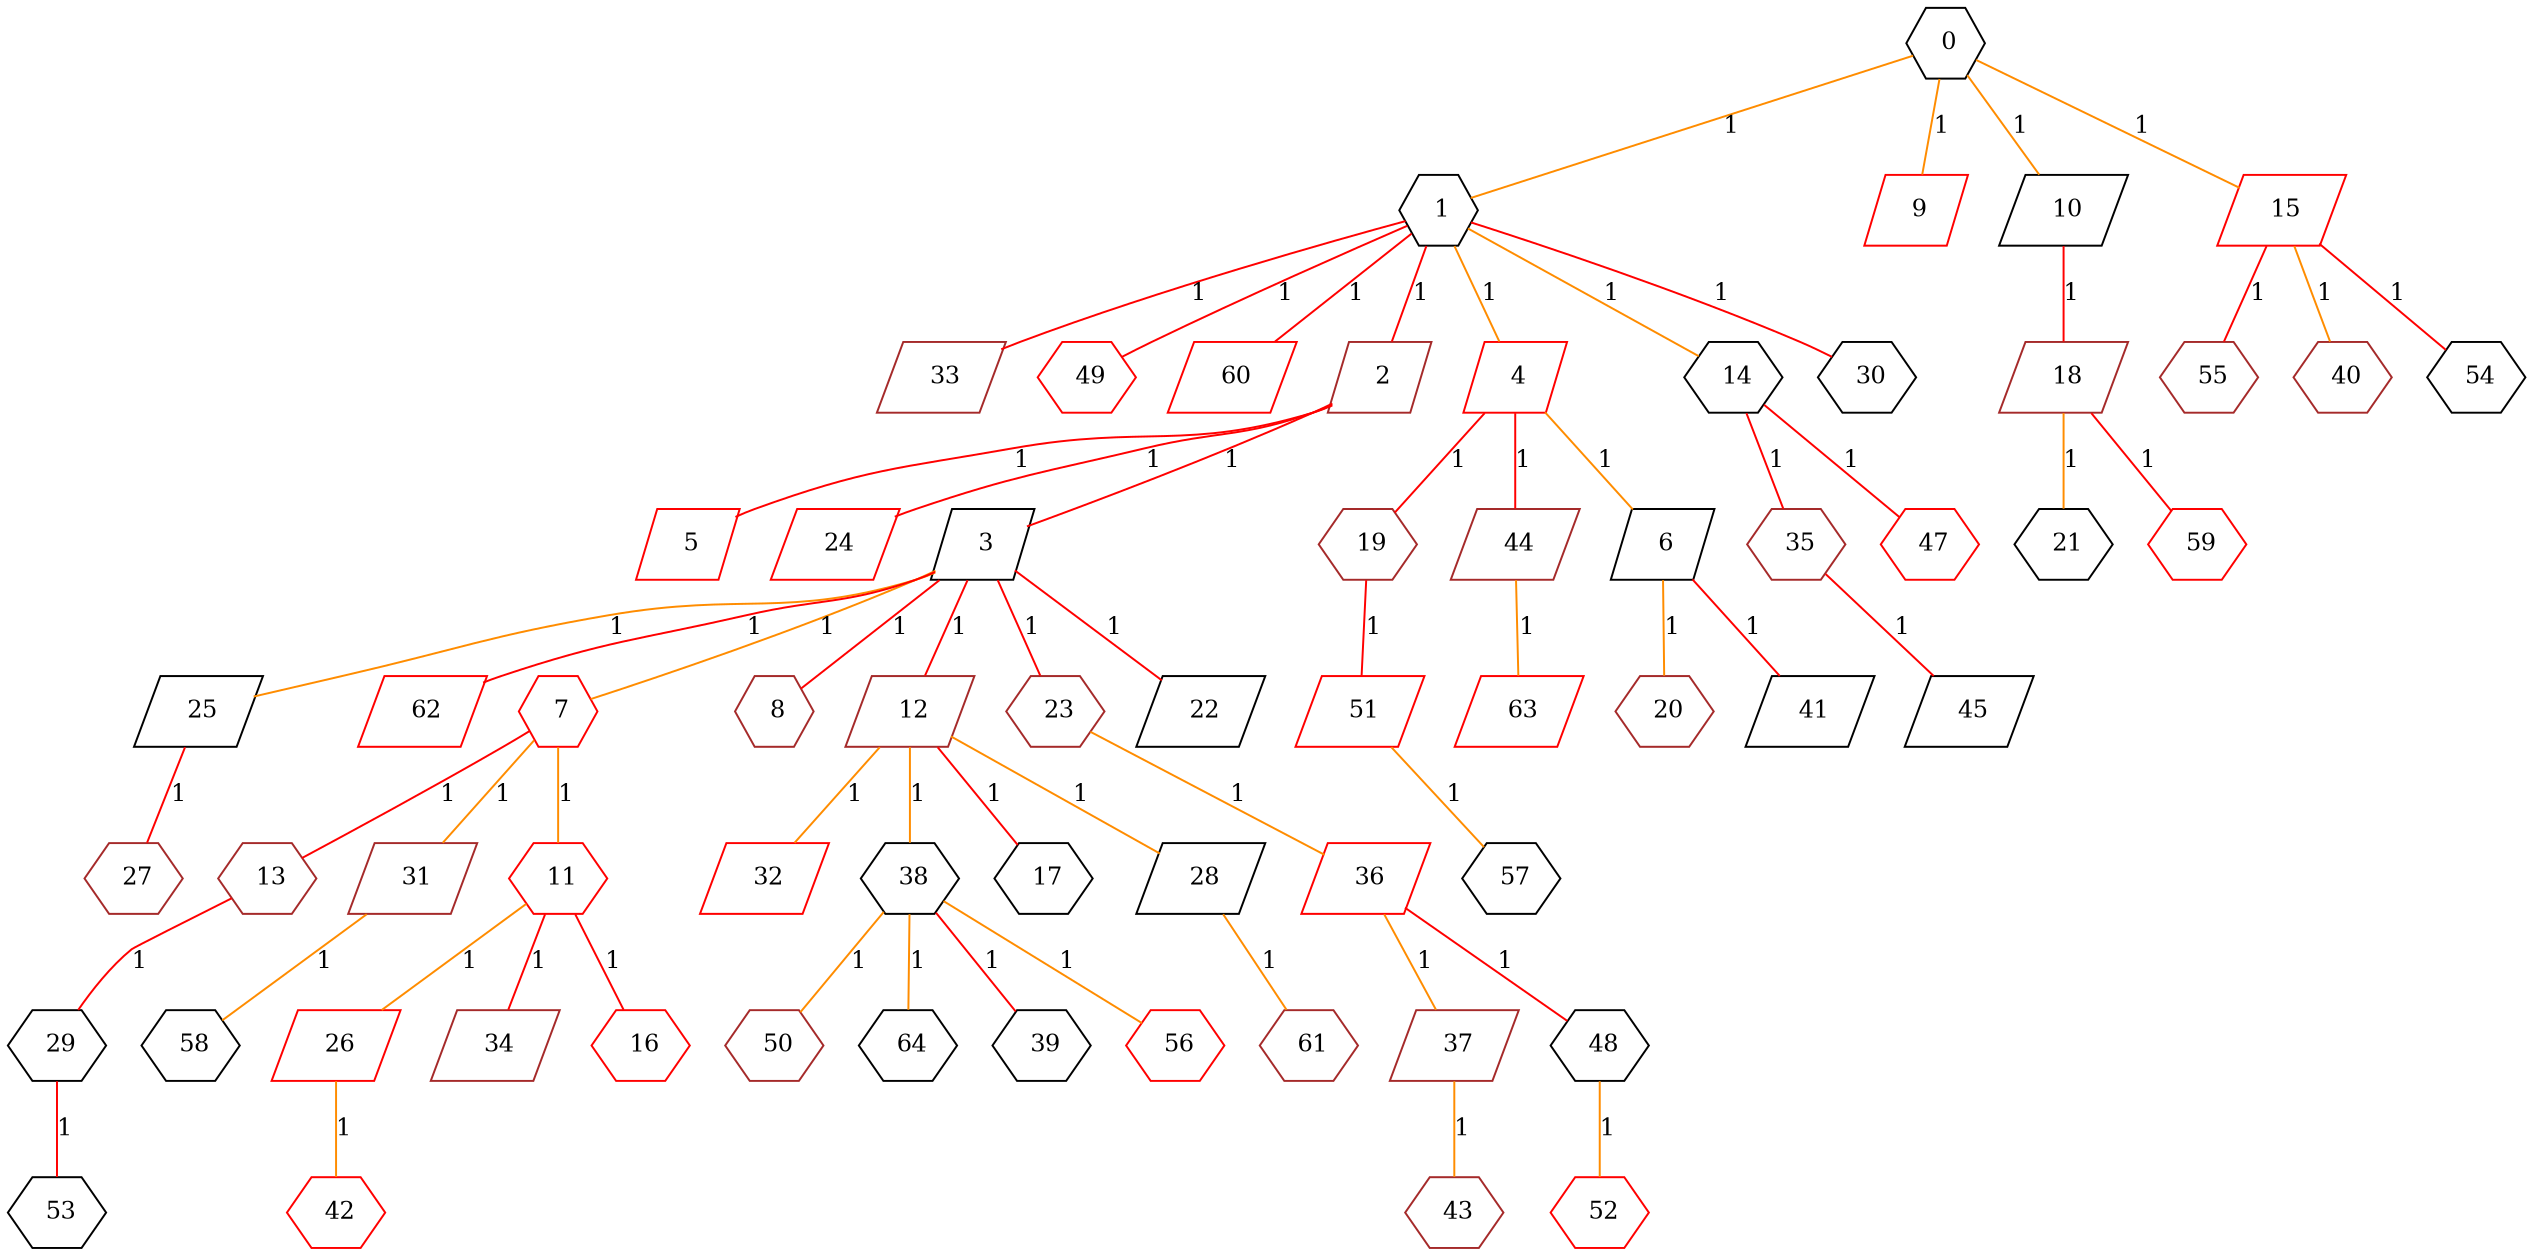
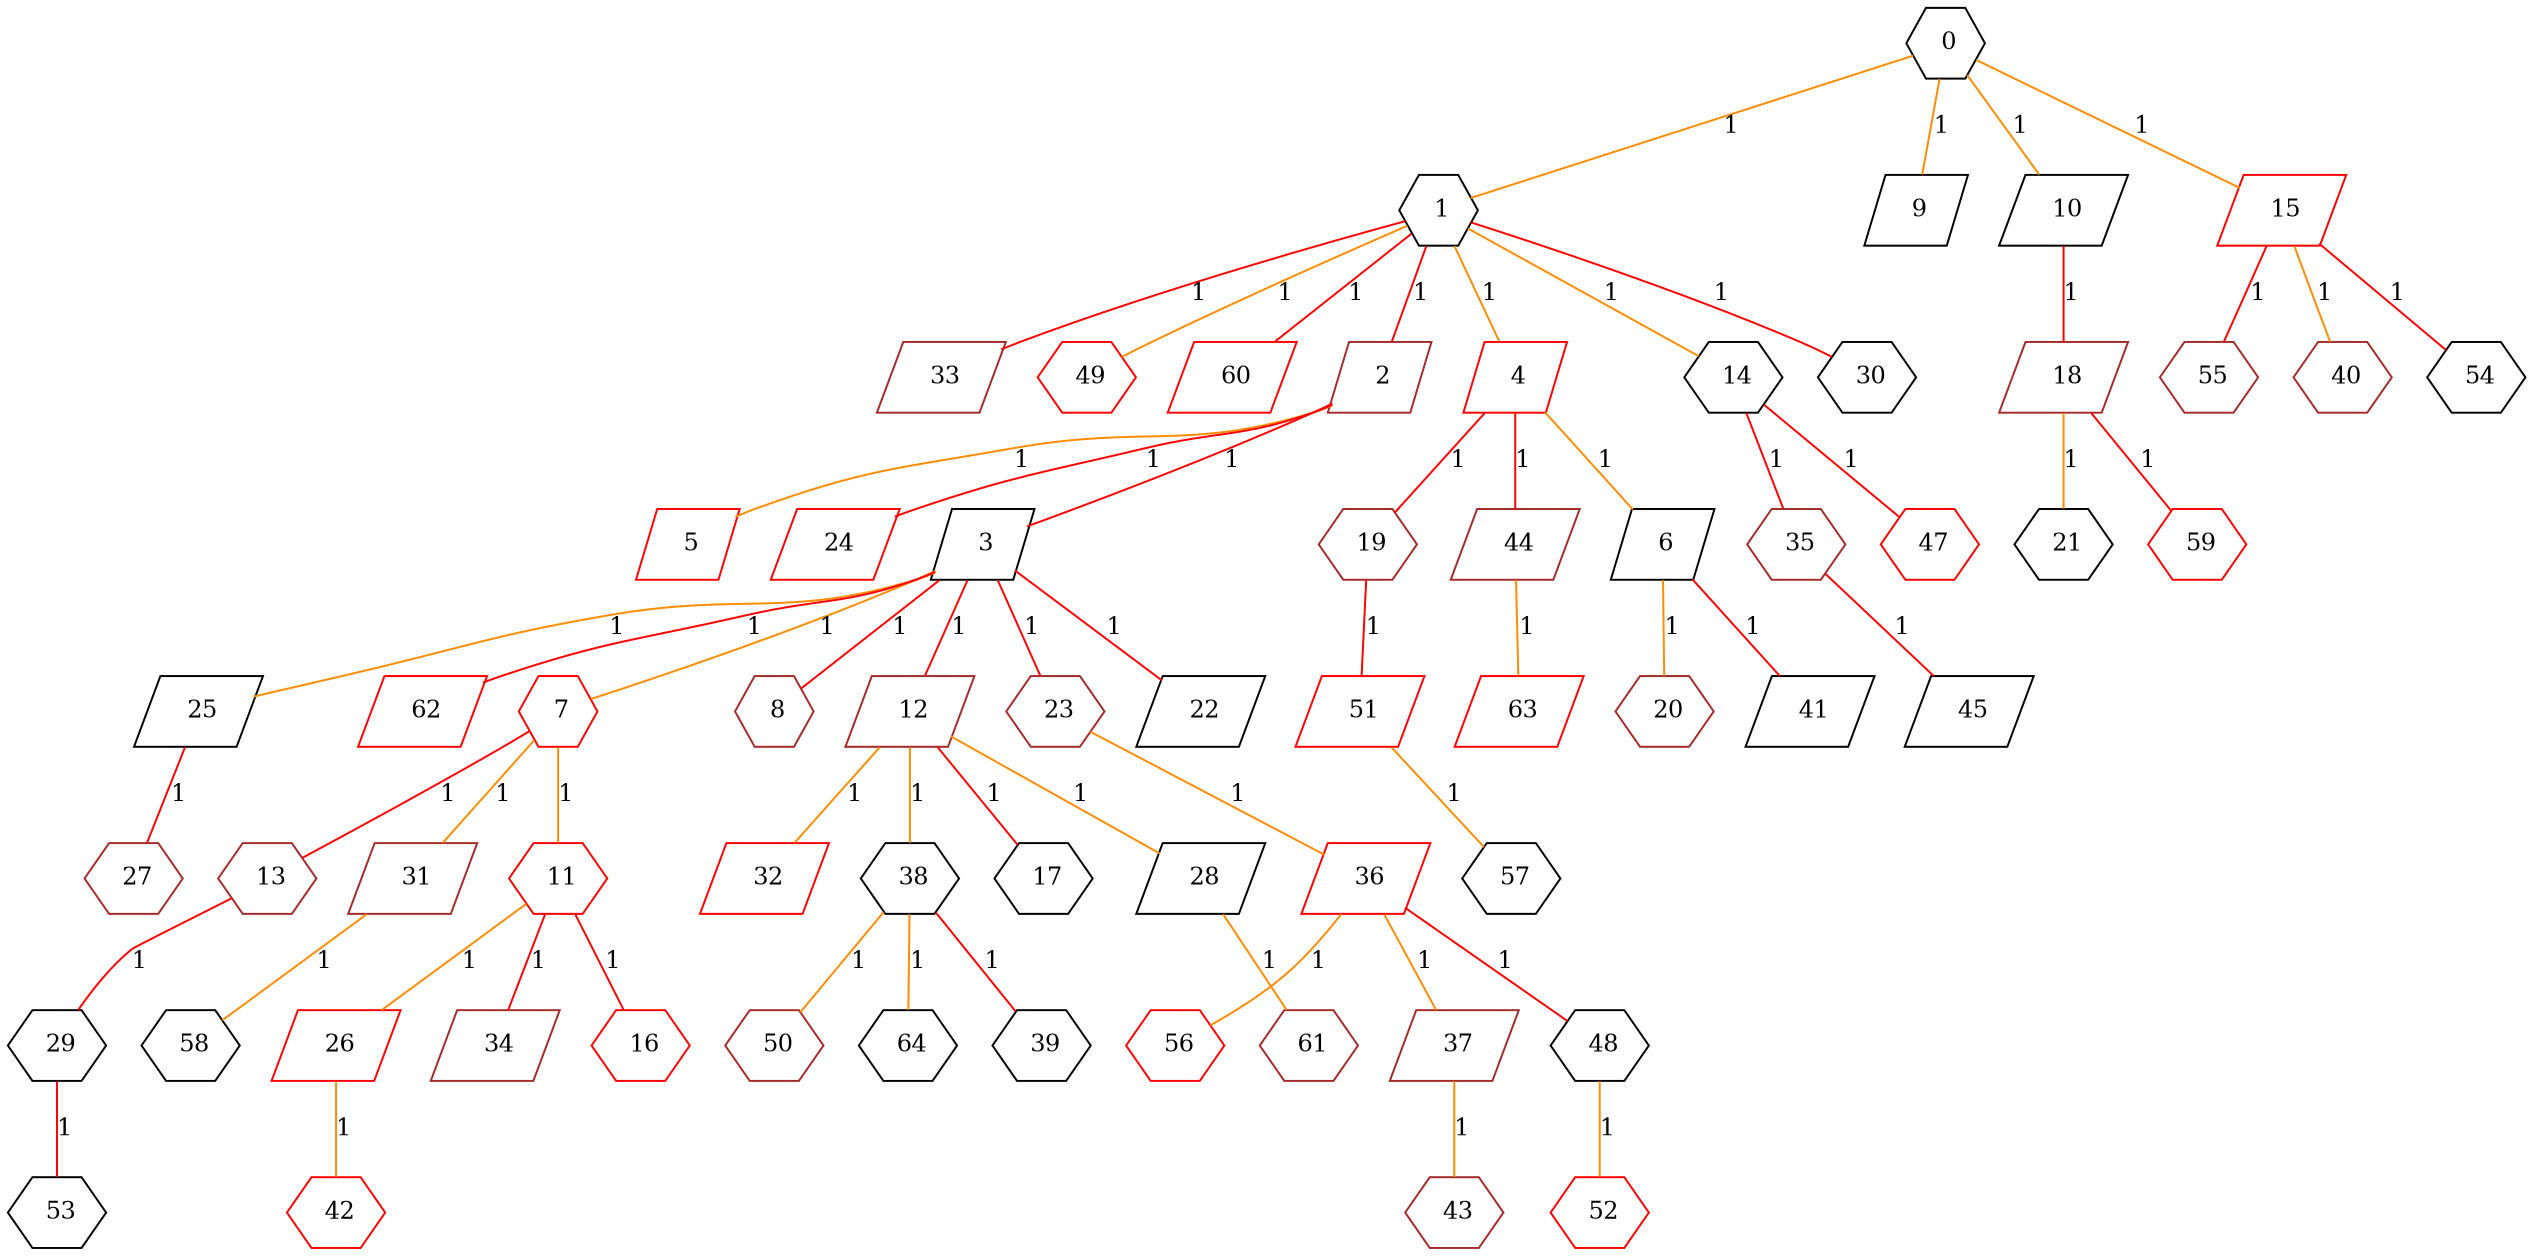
(1916, 210) -> (1916, 210)
(1264, 290) -> (1264, 290)
(1031, 446) -> (1031, 446)
(1043, 962) -> (1282, 977)
